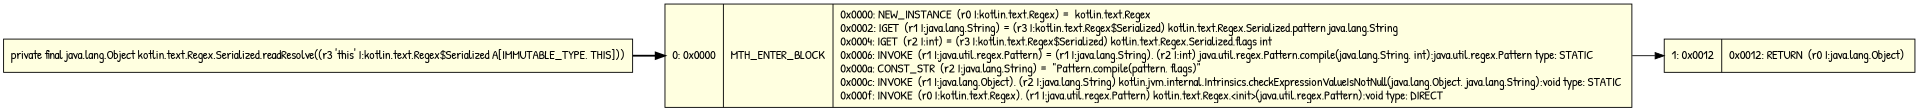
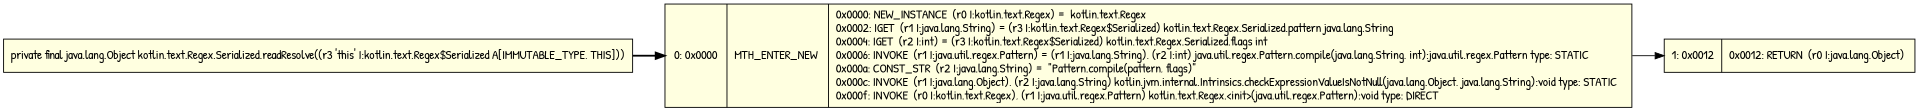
(778, 55) -> (776, 55)
